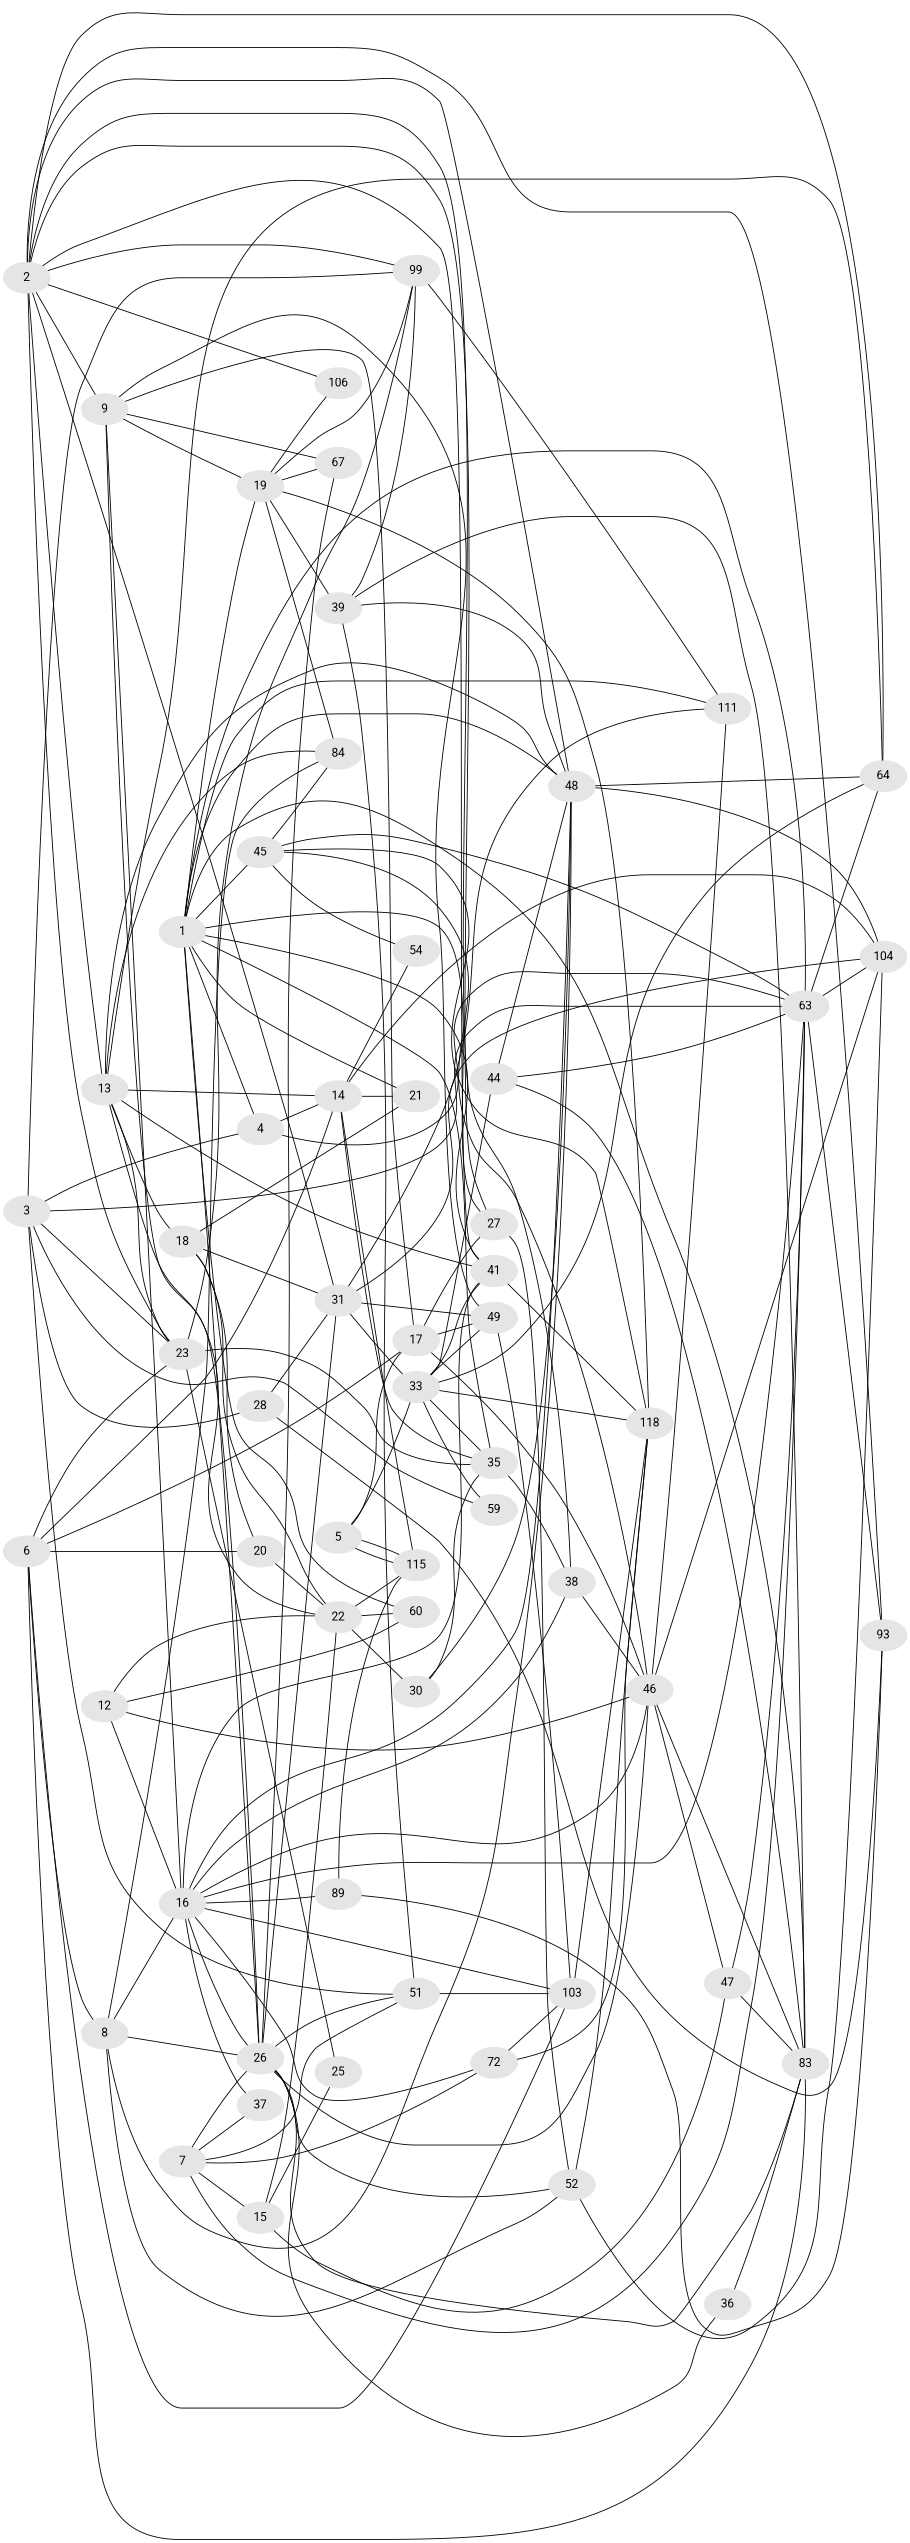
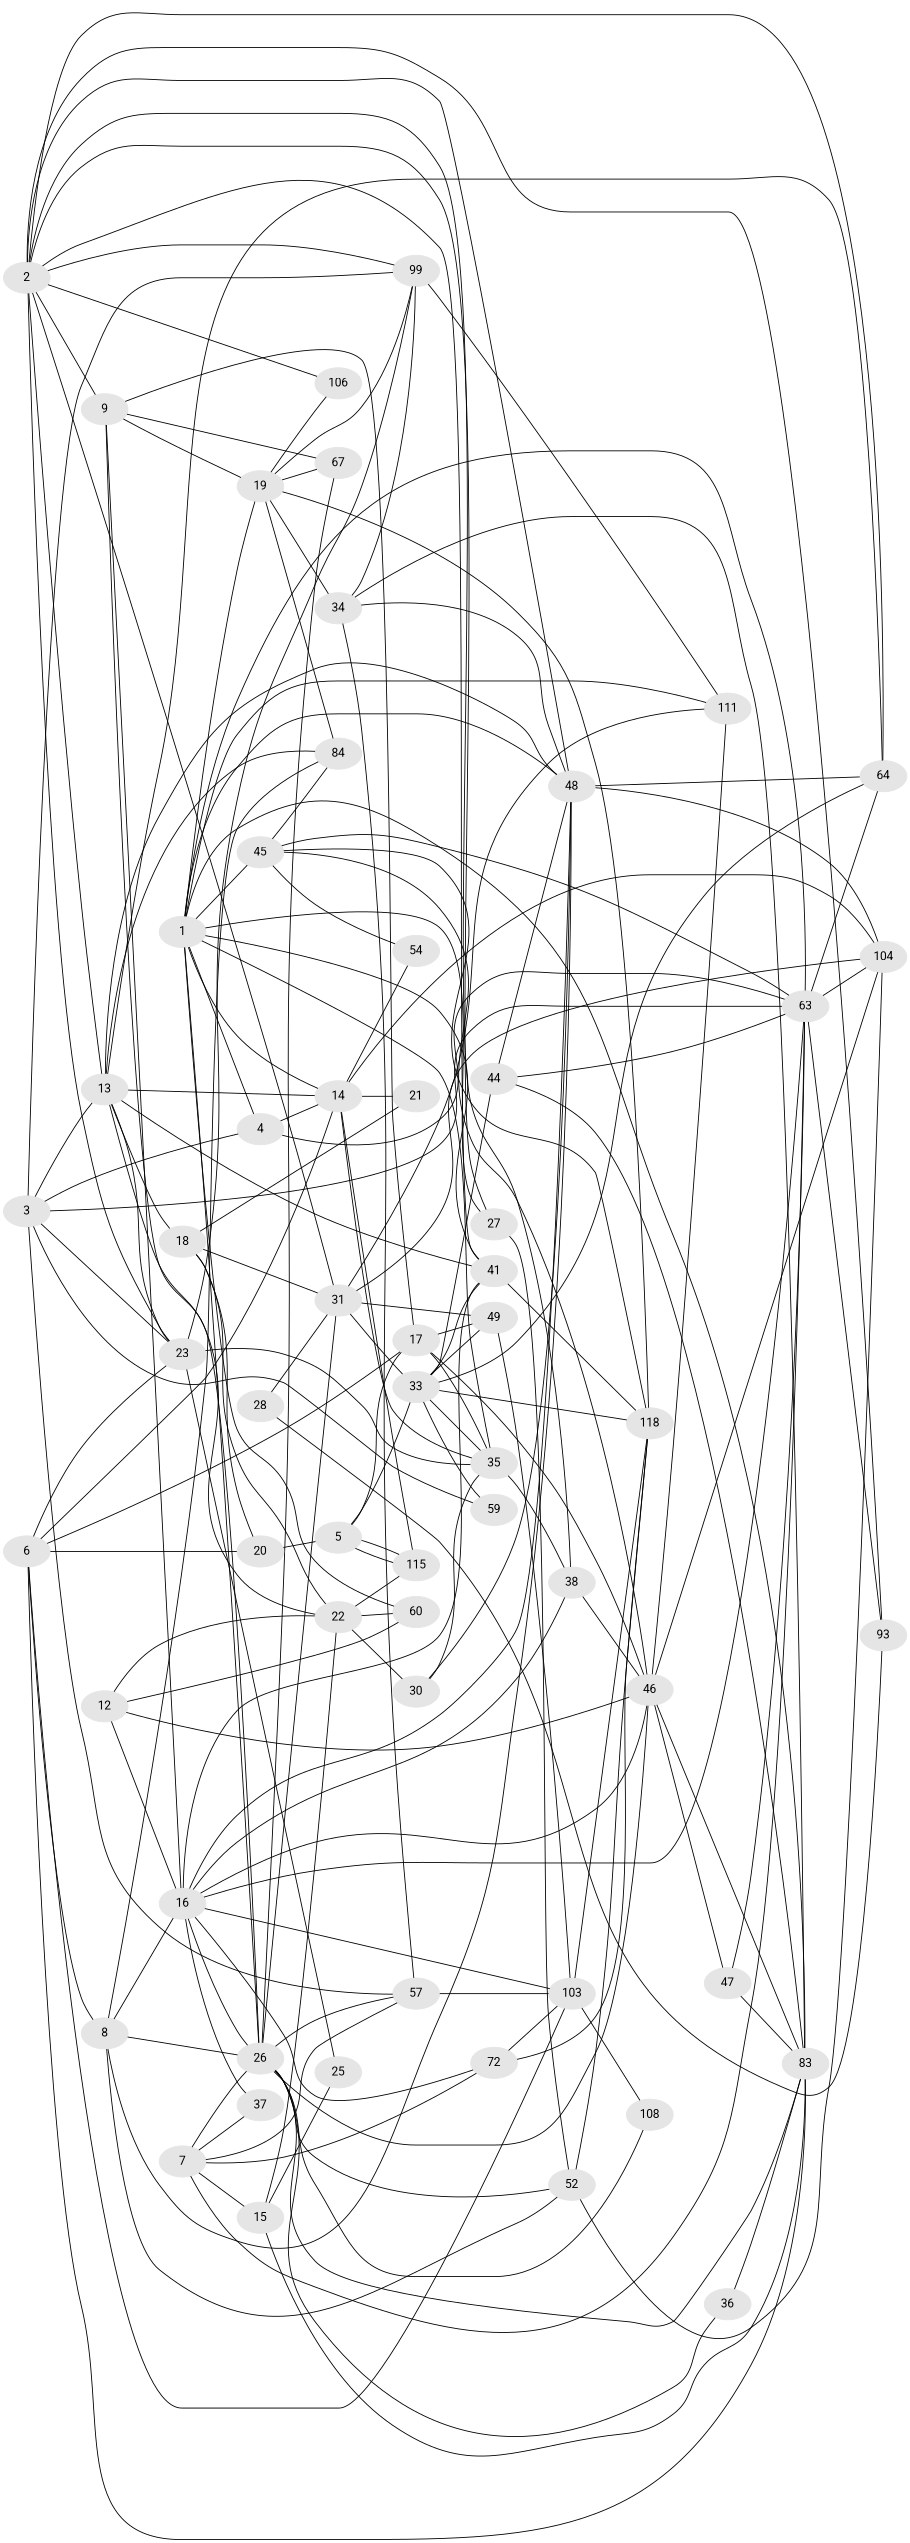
(338, 608) -> (338, 608)
(449, 708) -> none
(283, 1032) -> (236, 1034)
(449, 1280) -> (464, 1404)
(73, 1397) -> (62, 1148)
(299, 1584) -> (299, 1544)
(338, 1894) -> none
(416, 1994) -> (416, 1994)
none -> (650, 2115)
(574, 2278) -> (603, 2436)
